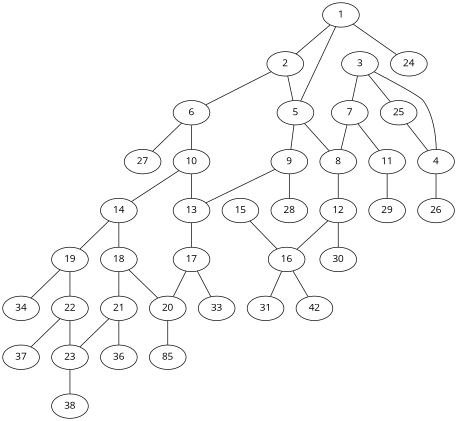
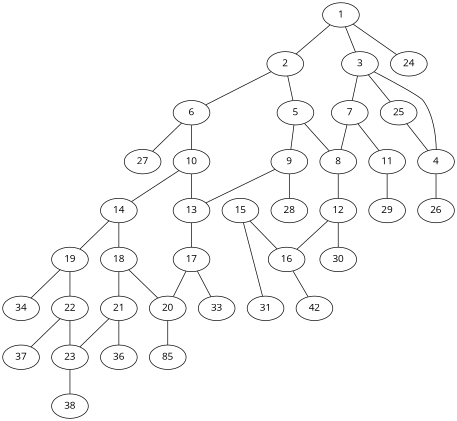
(318, 64) -> (350, 39)
(276, 284) -> (253, 259)
